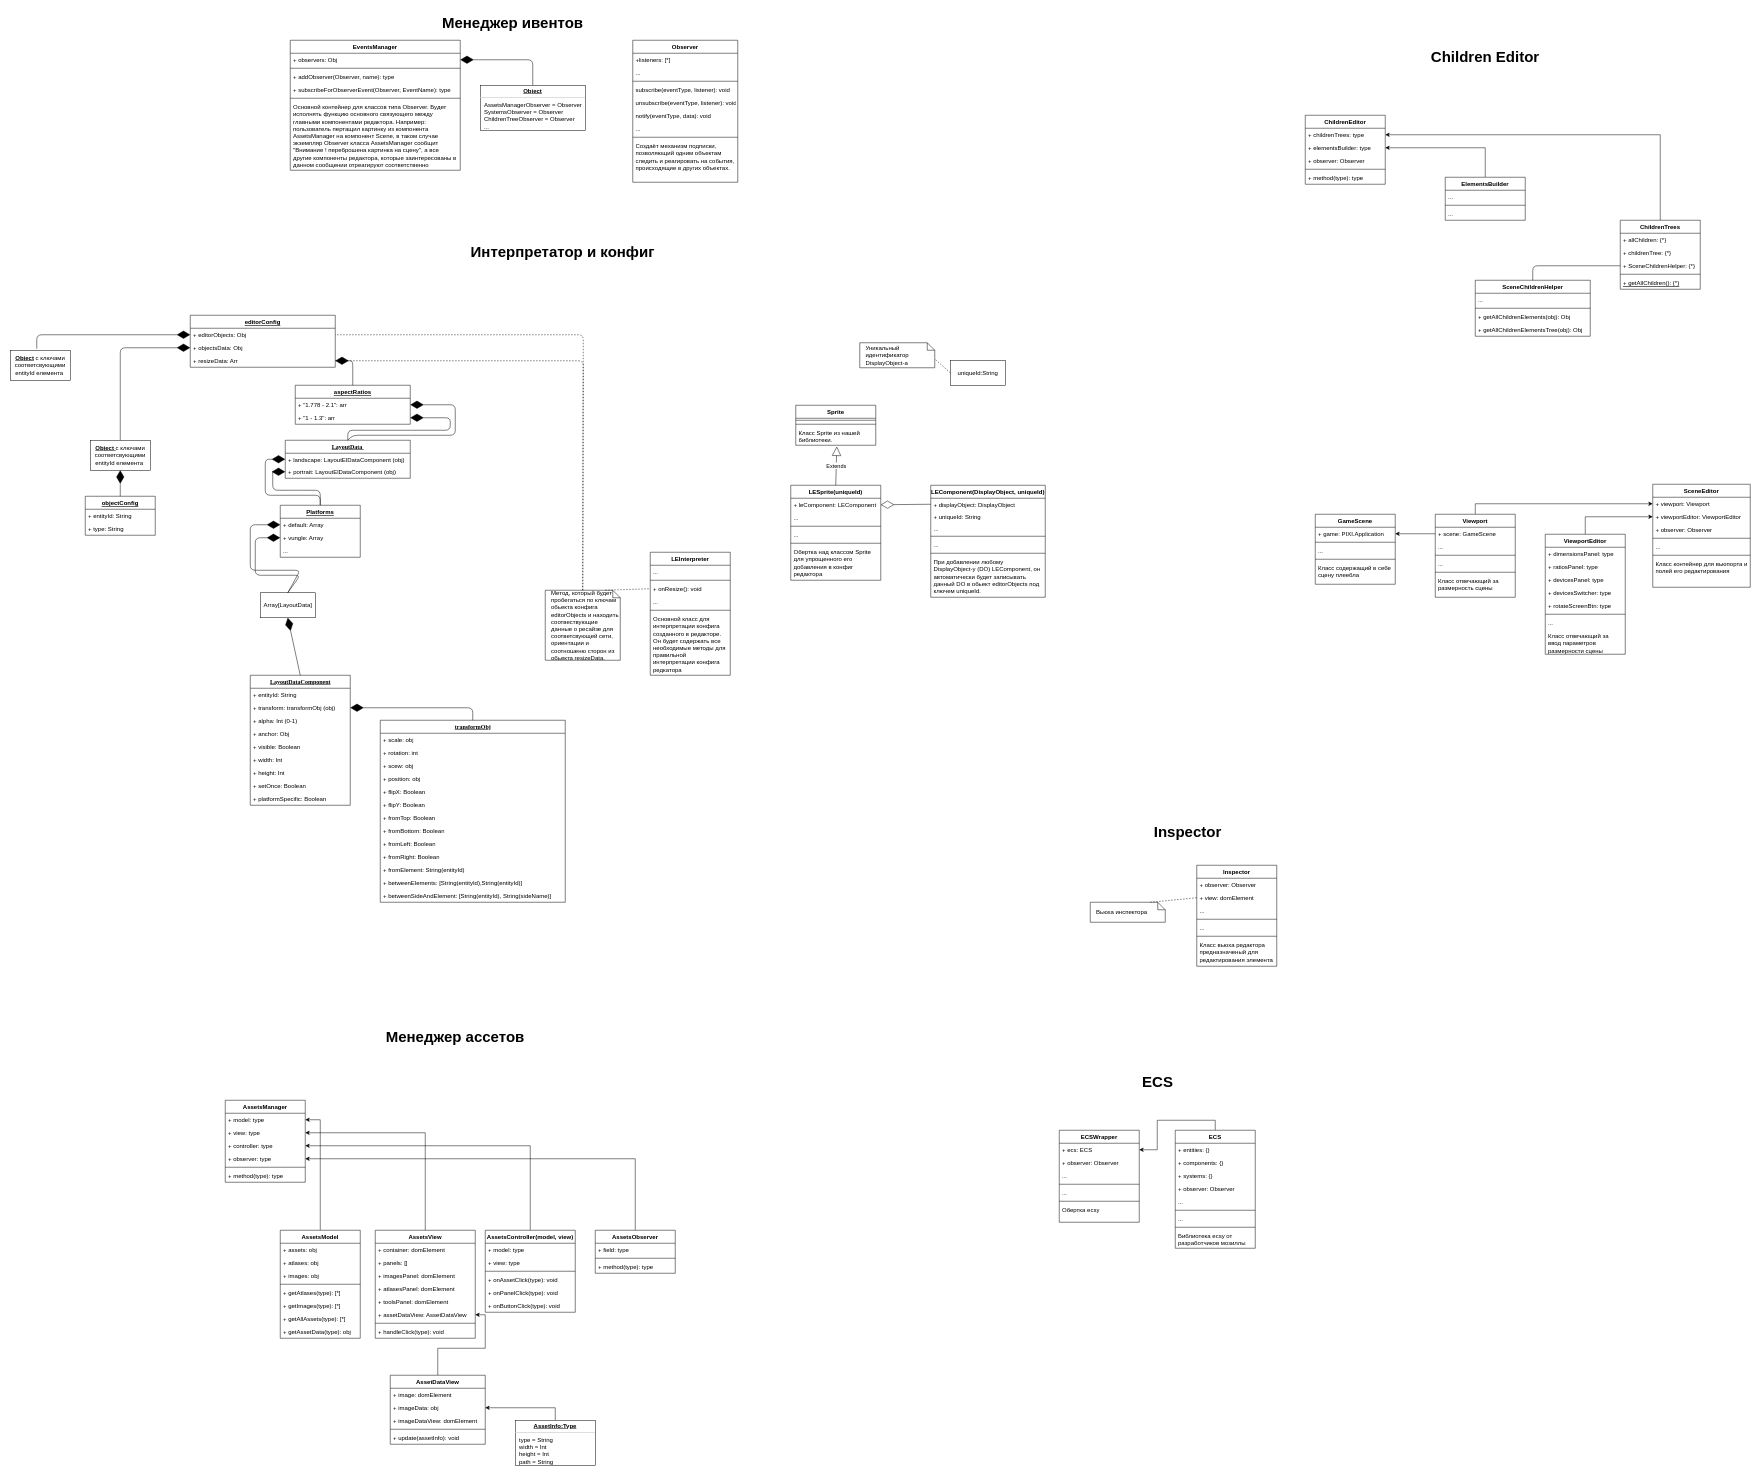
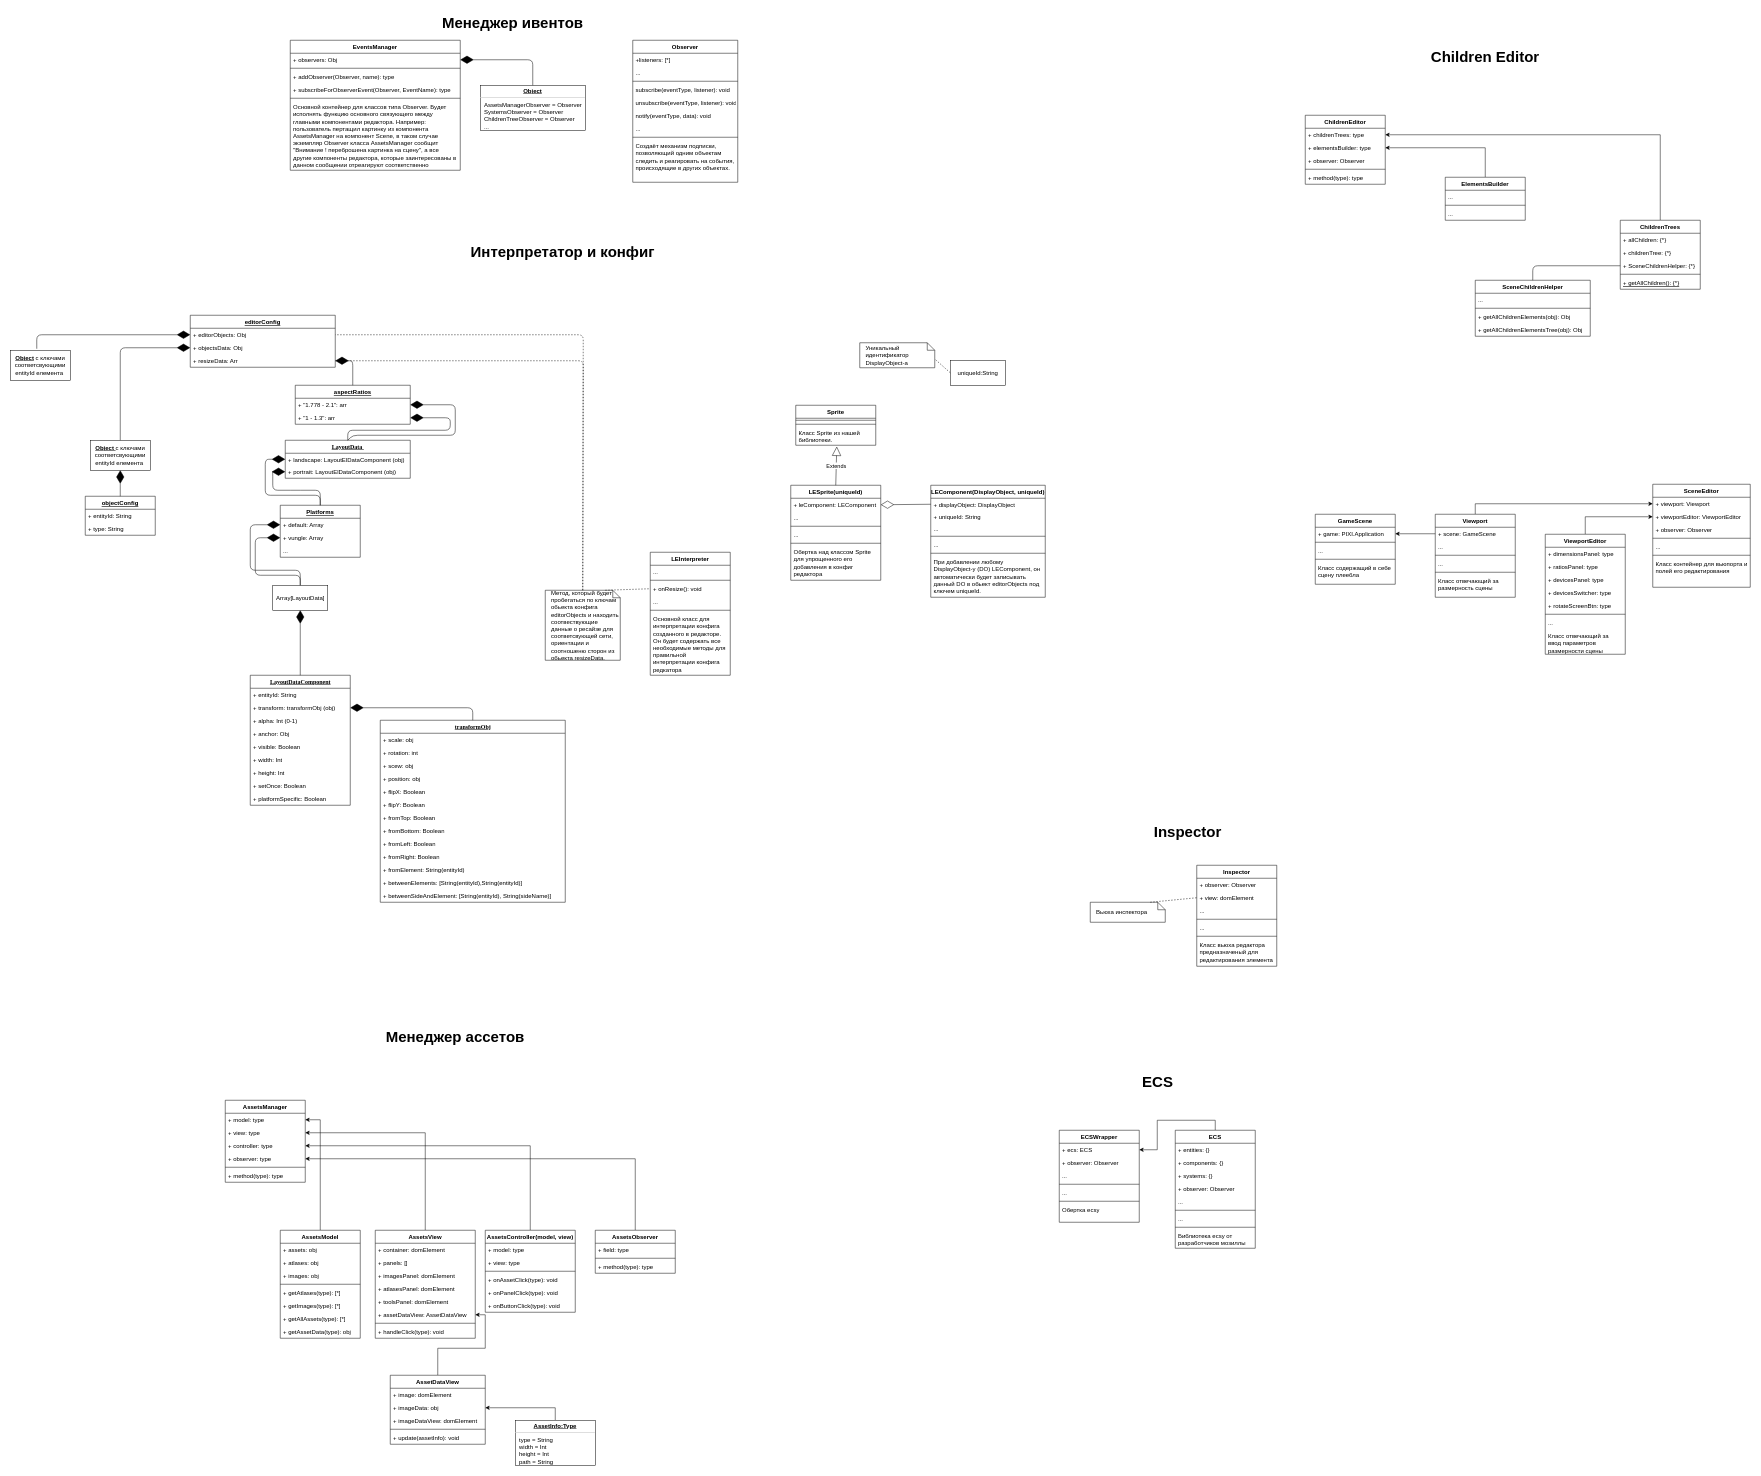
(288, 605) -> (300, 598)
